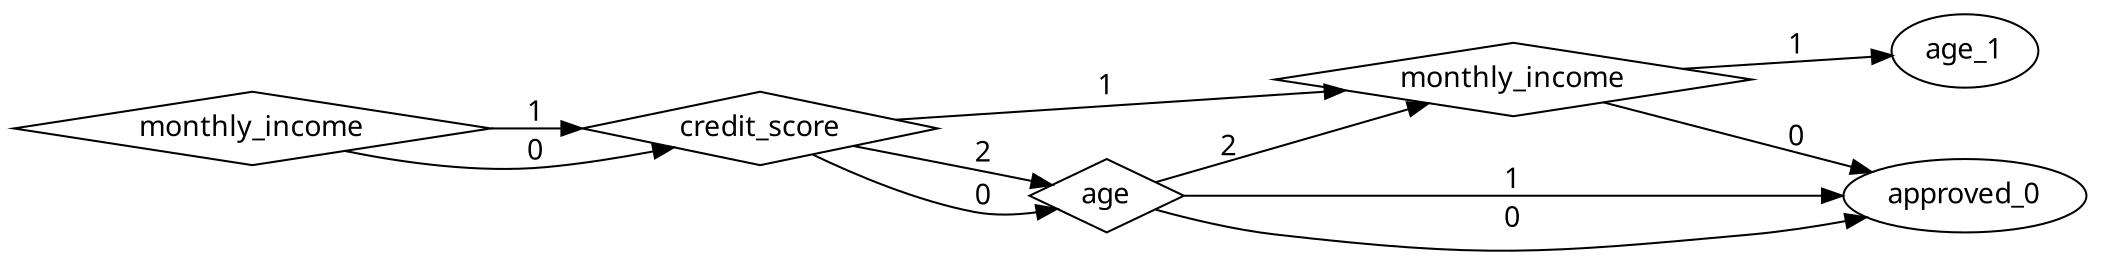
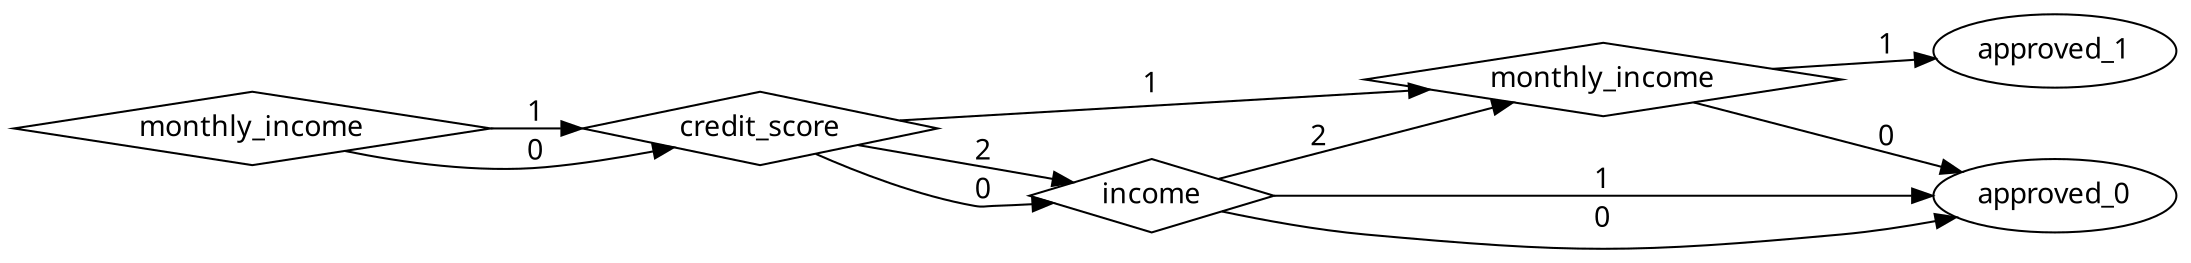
(1965, 51) -> (2055, 51)
(1107, 196) -> (1152, 196)
